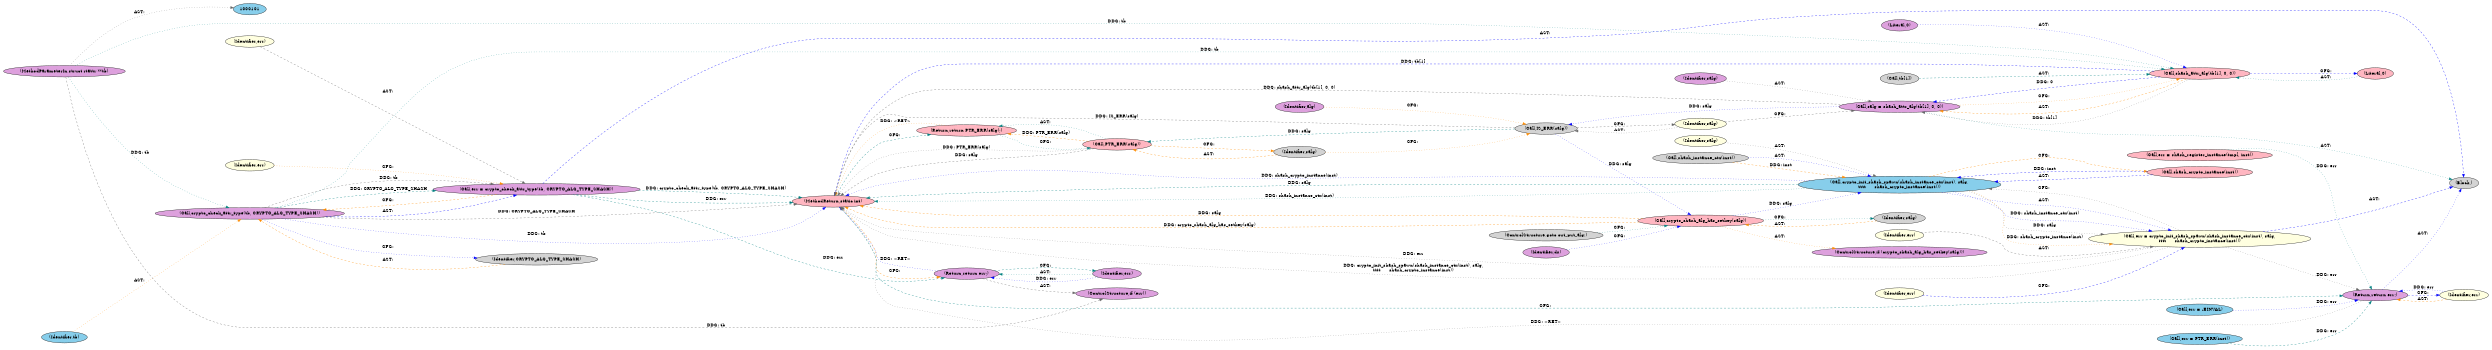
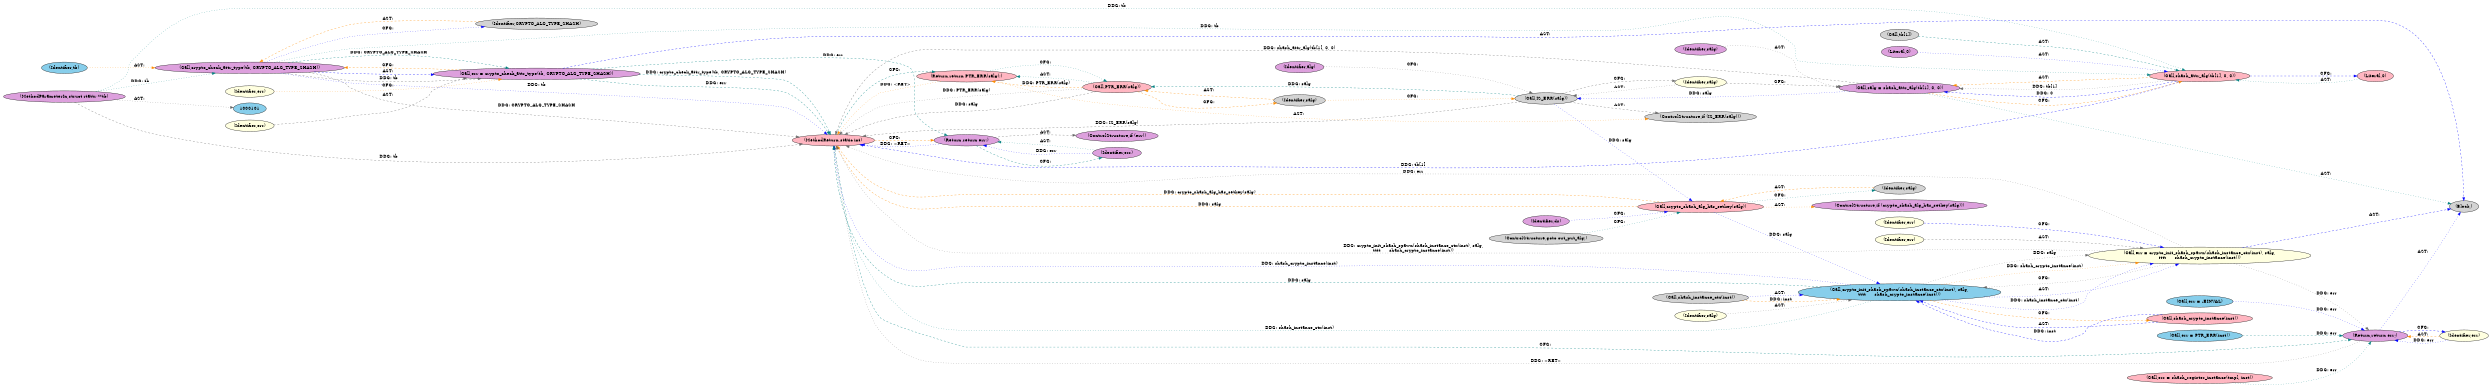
(2068, 100) -> (2054, 105)
(1424, 111) -> (1428, 71)
none -> (1701, 117)
(510, 328) -> (433, 162)
